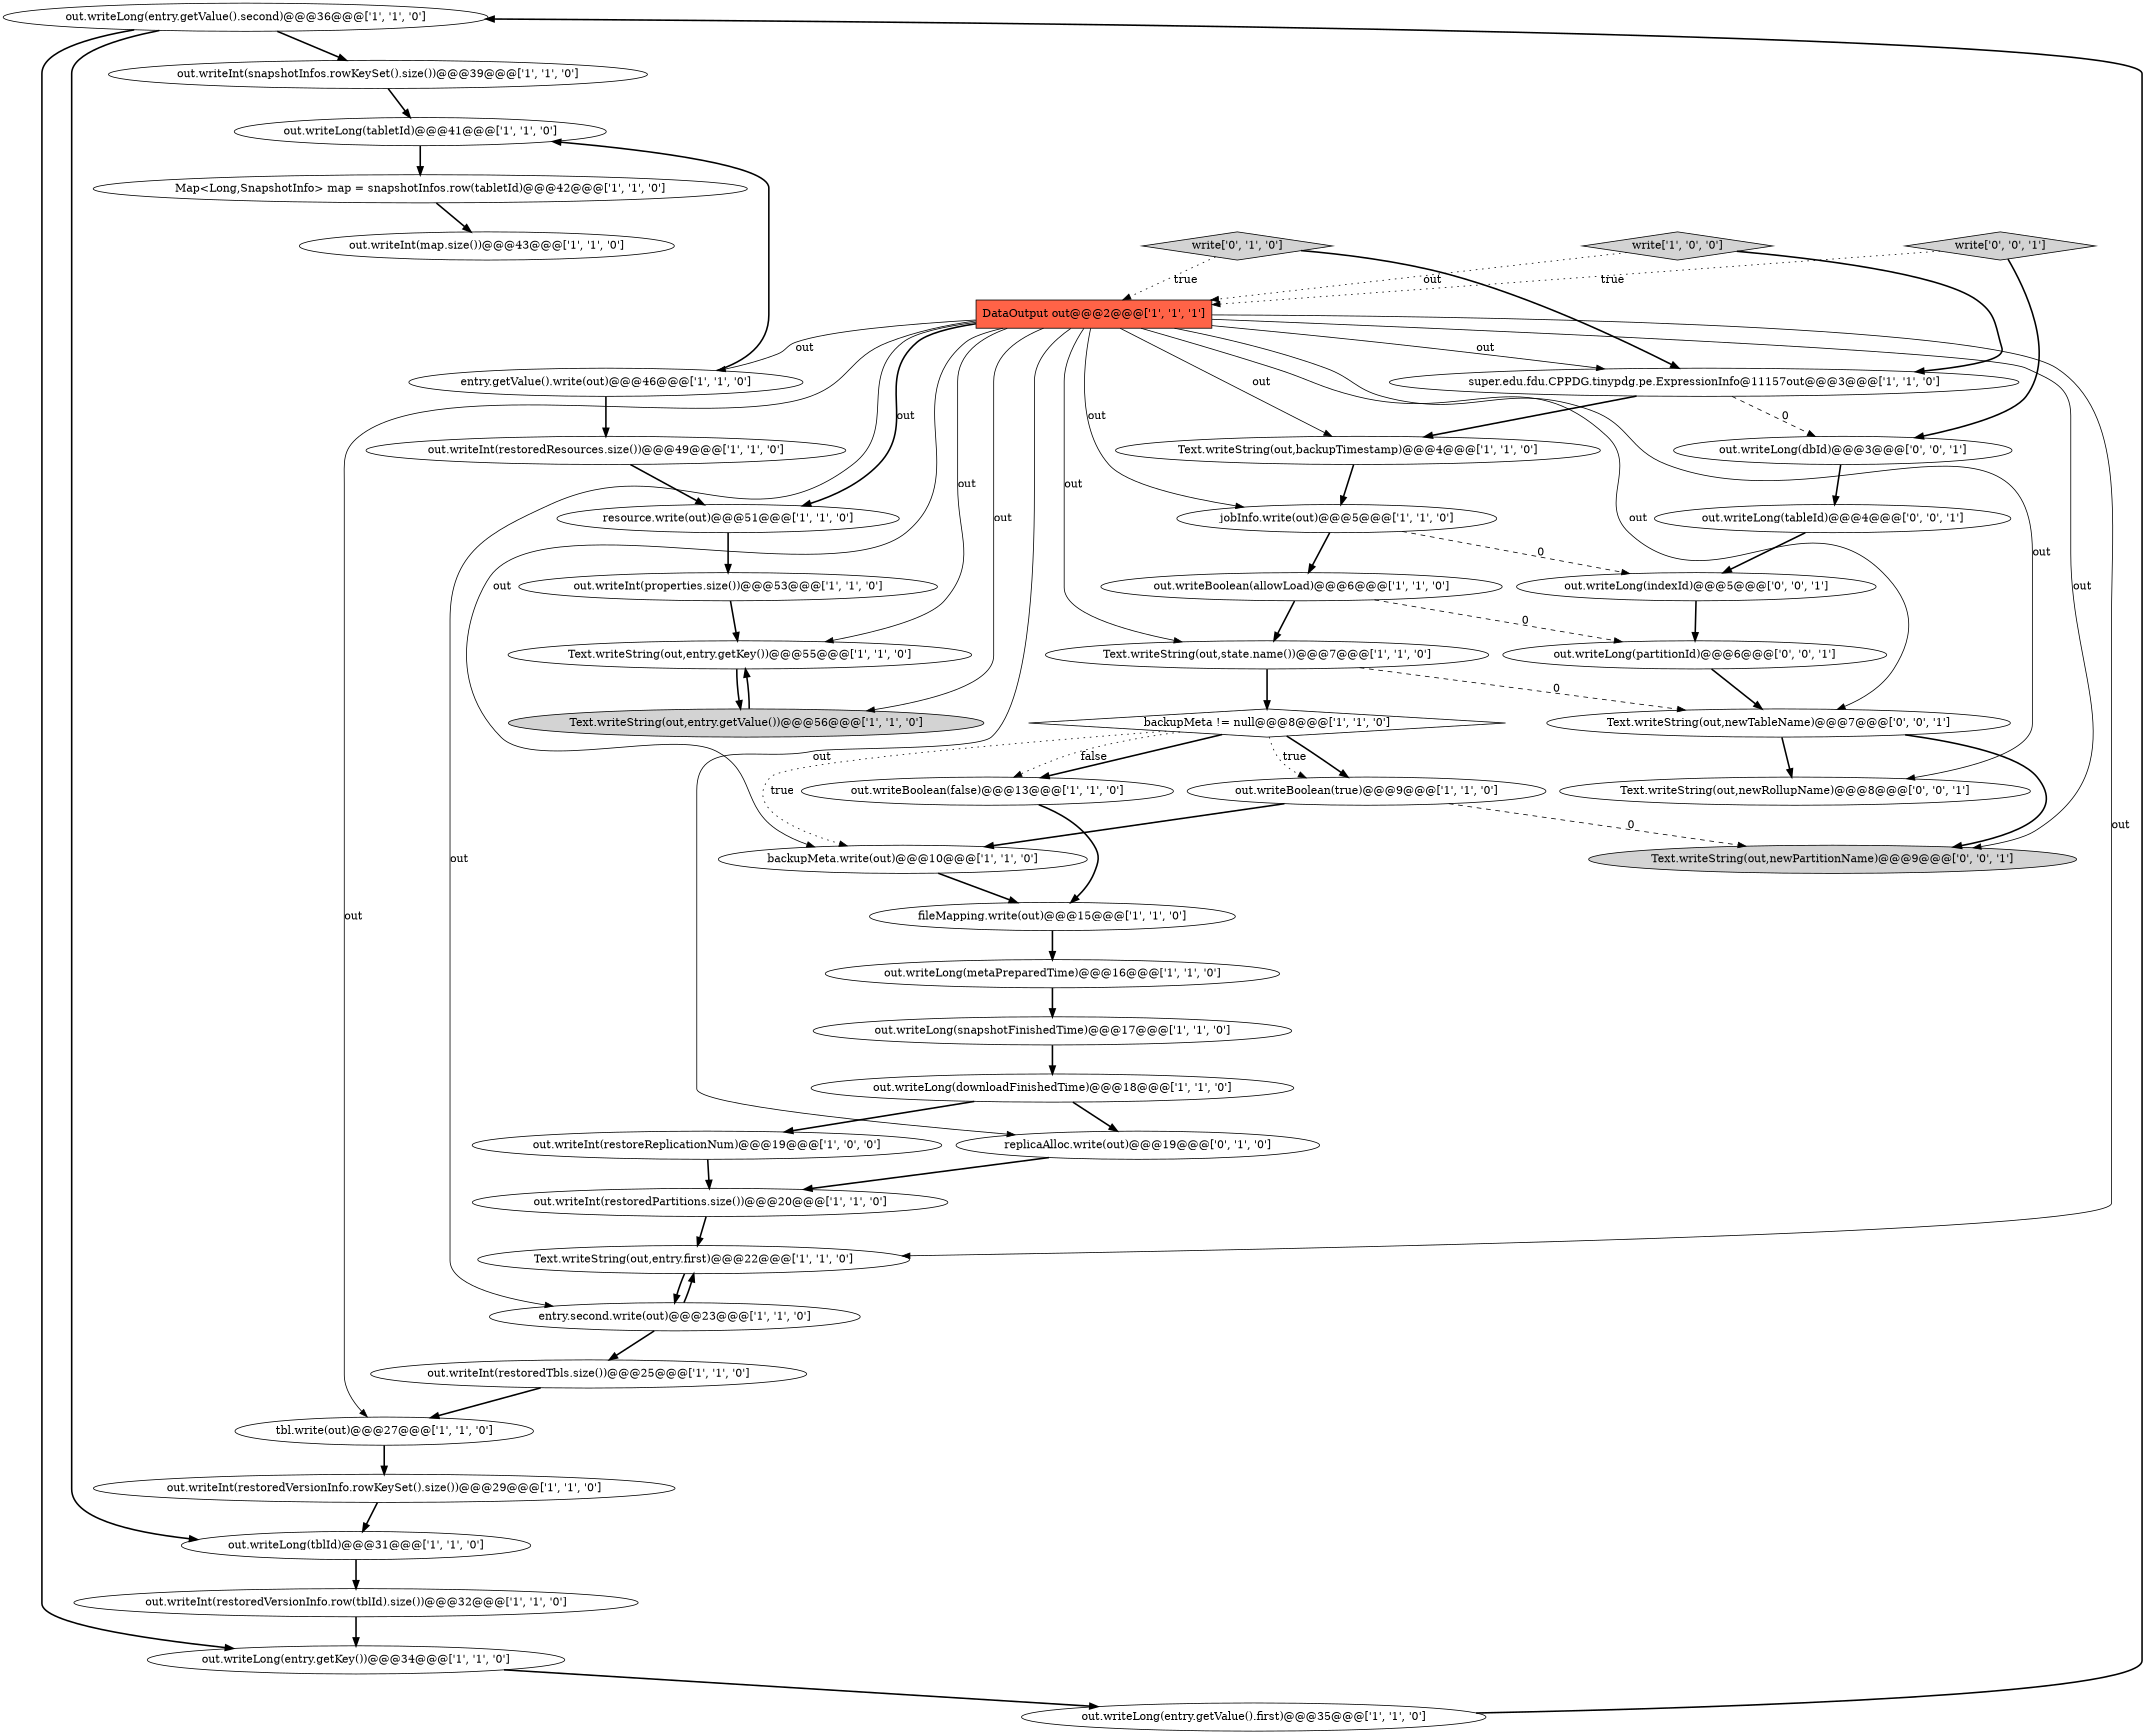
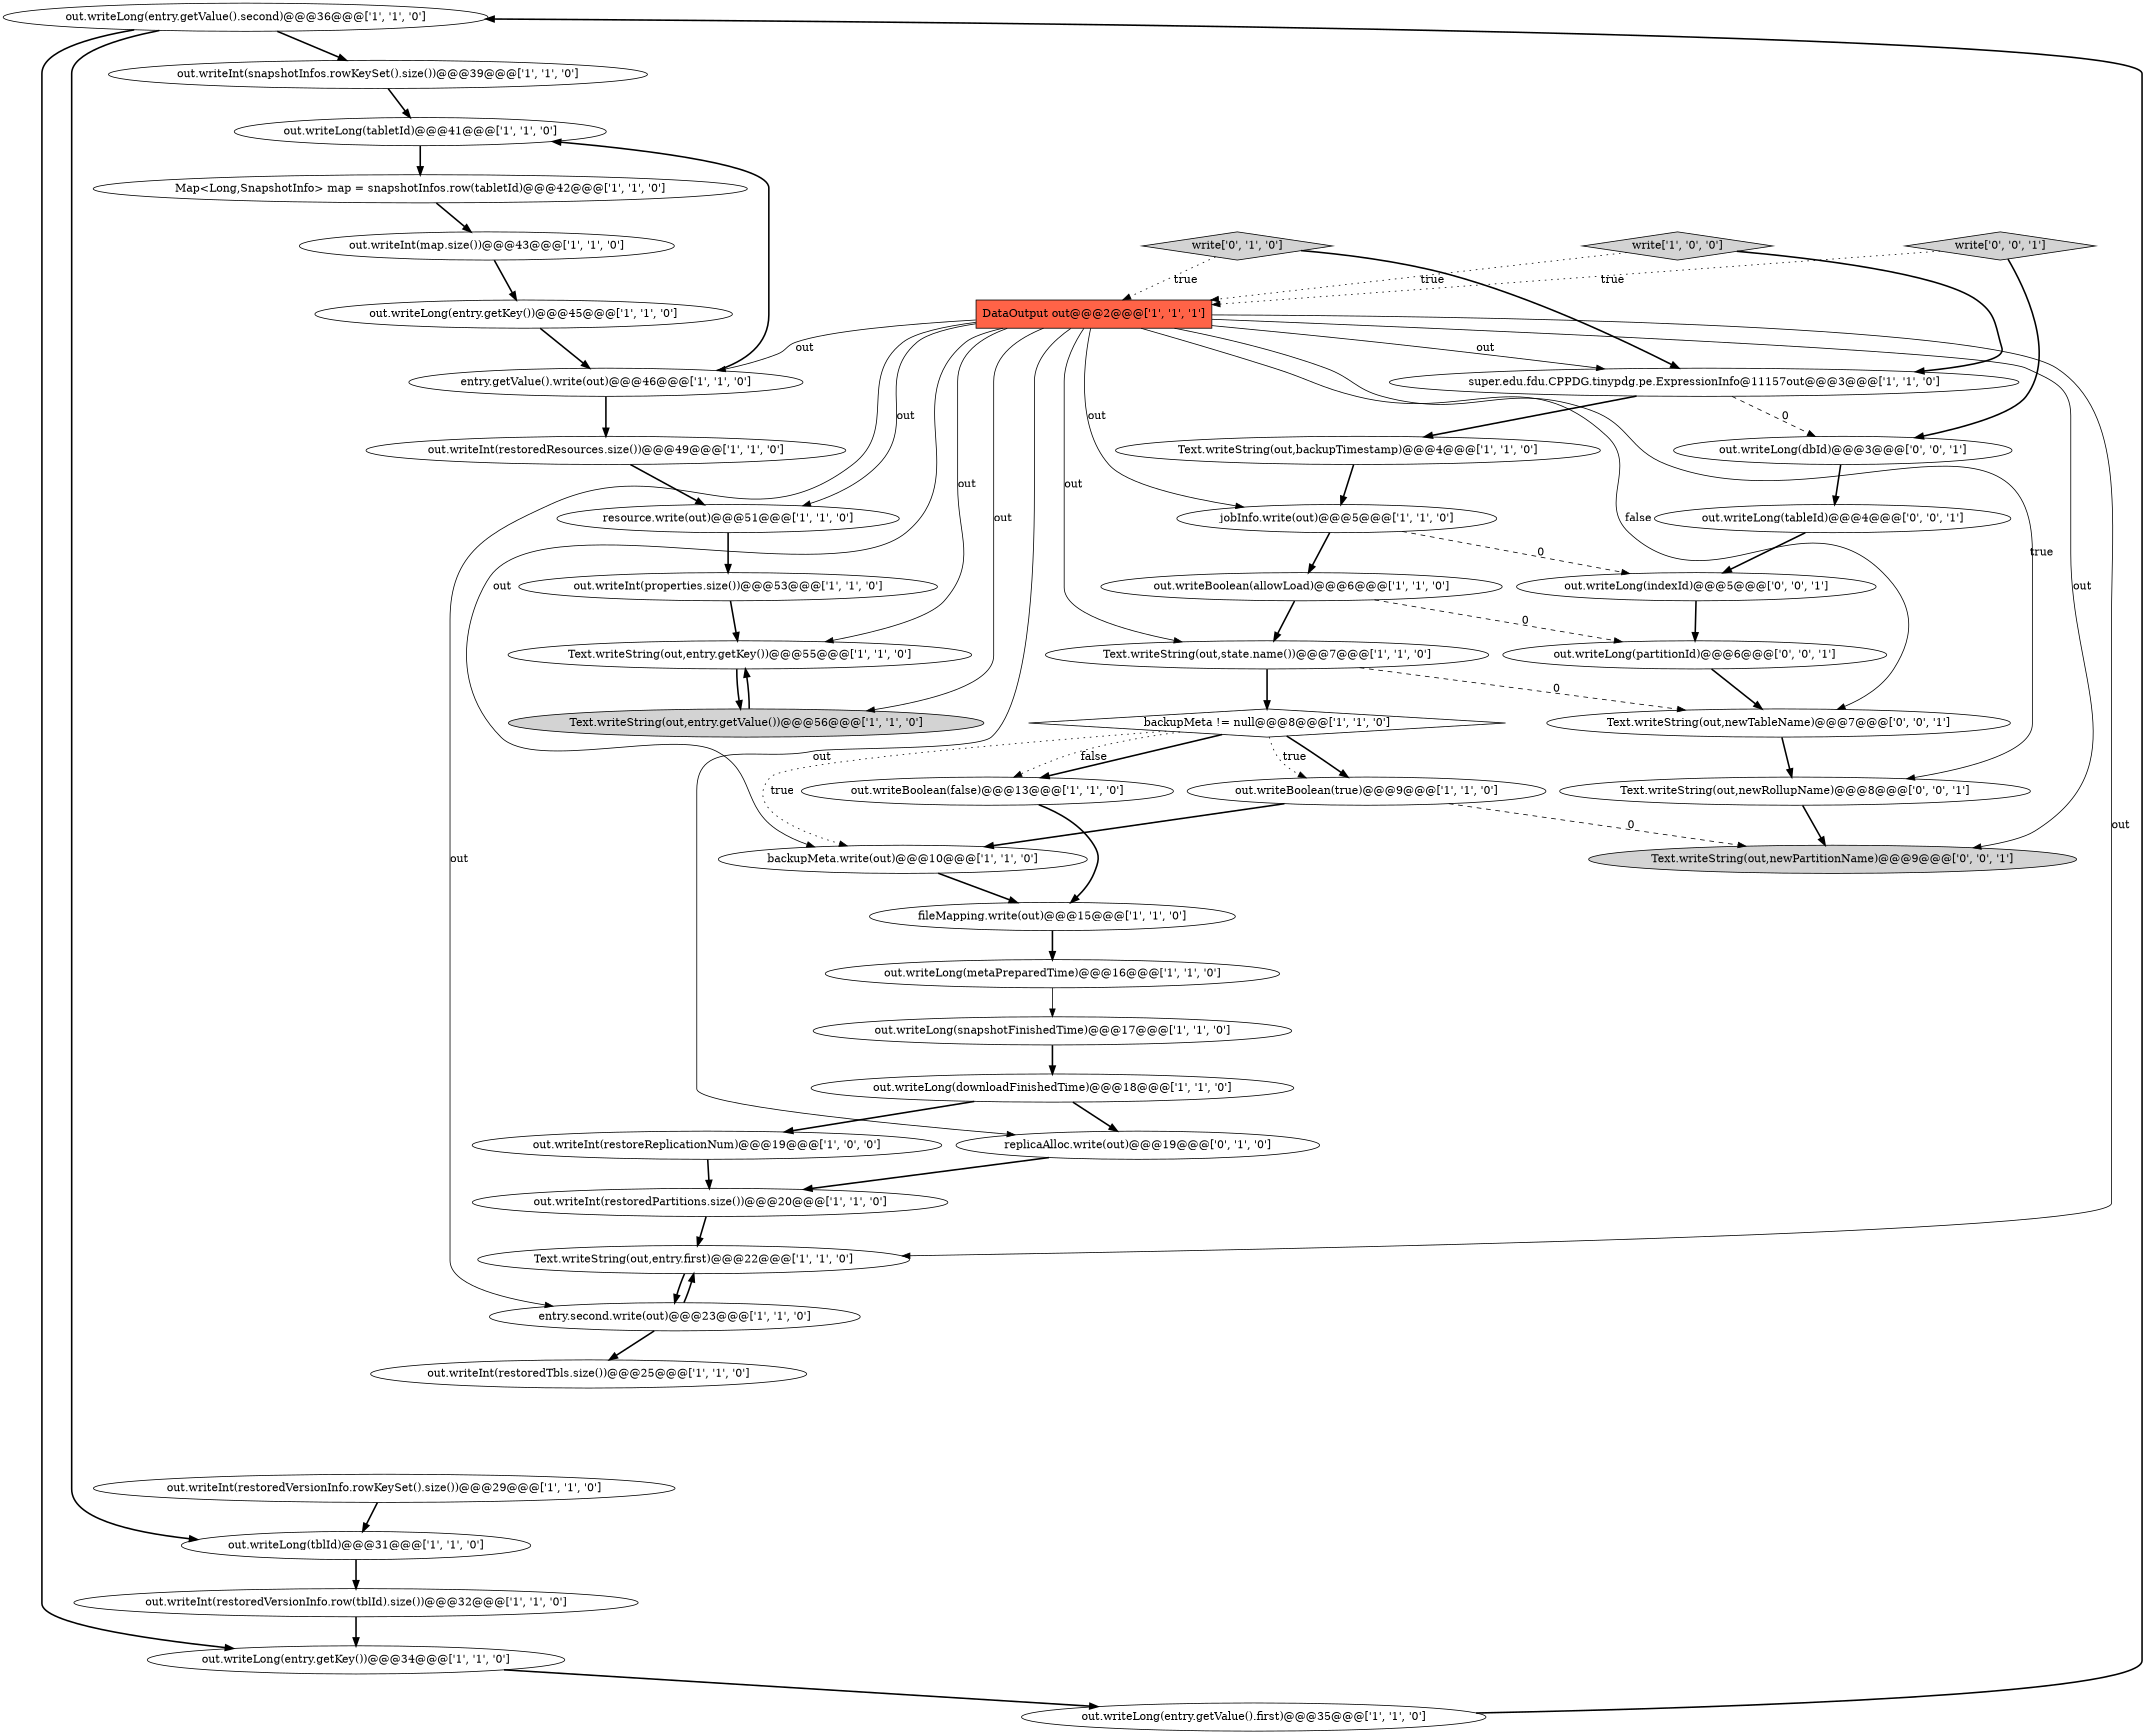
(1433, 280) -> (1433, 280)
none -> (524, 314)
(1222, 380) -> none
(896, 411) -> (896, 411)
(1638, 519) -> (1638, 519)
(2042, 553) -> (2042, 553)
(2032, 772) -> (1812, 822)
(1052, 998) -> (1052, 998)
(384, 1431) -> none
